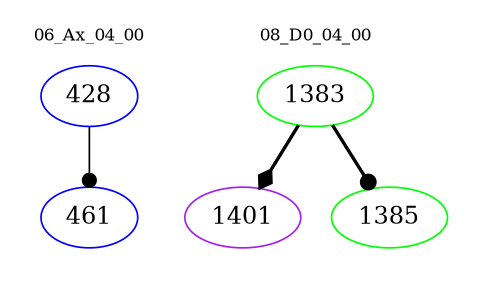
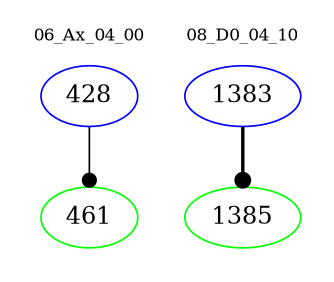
(316, 36) -> (243, 36)
(315, 96) -> (243, 96)
(89, 218) -> (89, 218)
(243, 218) -> none
